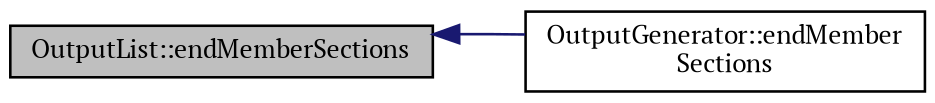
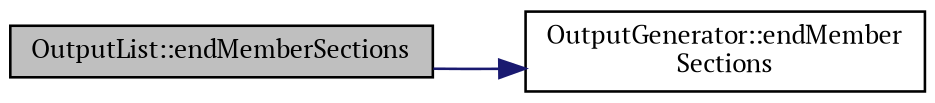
(492, 34) -> (466, 69)
